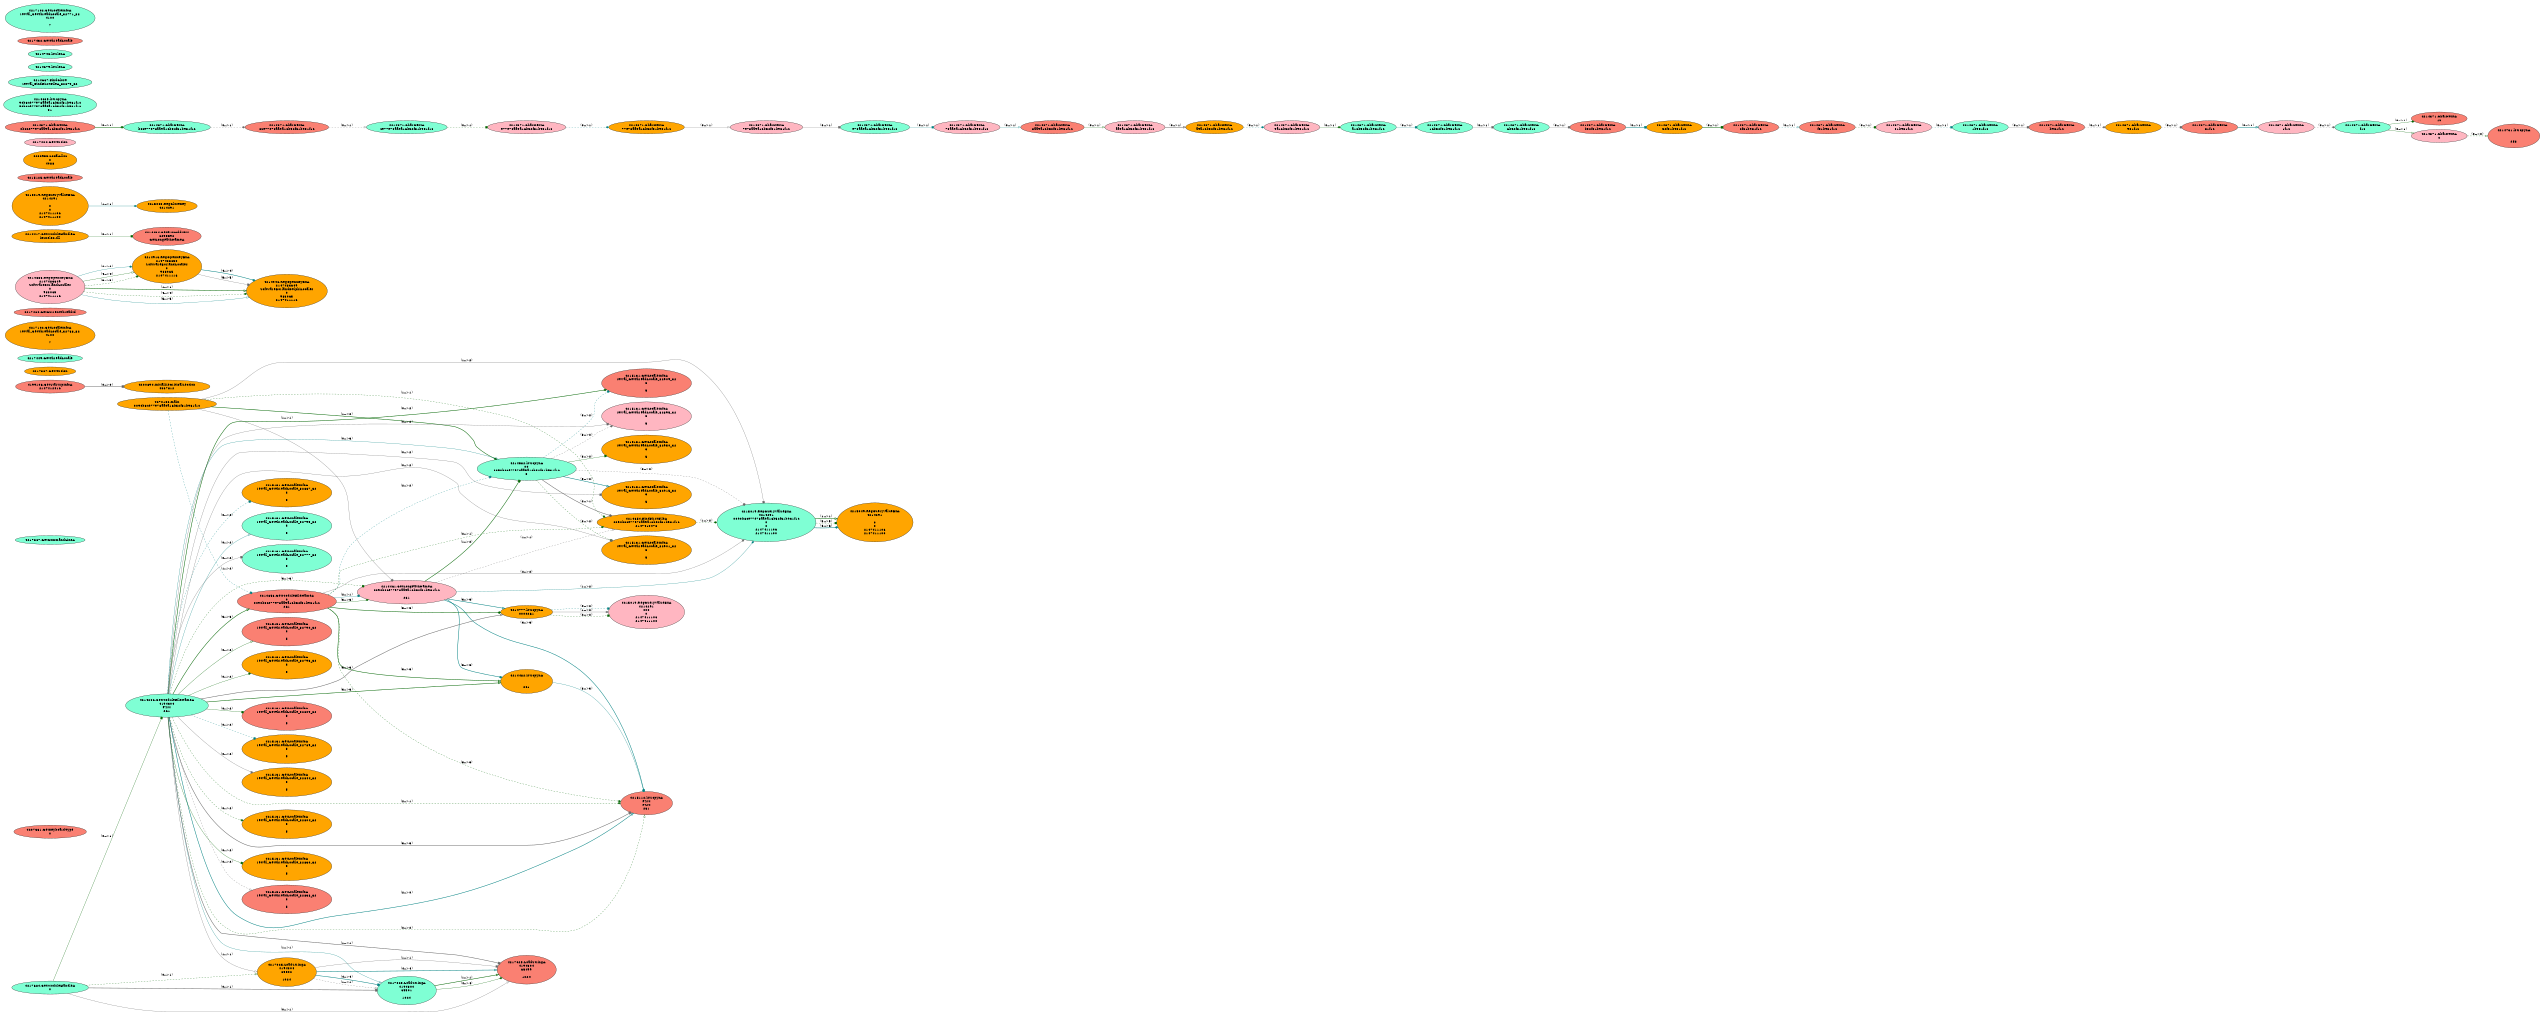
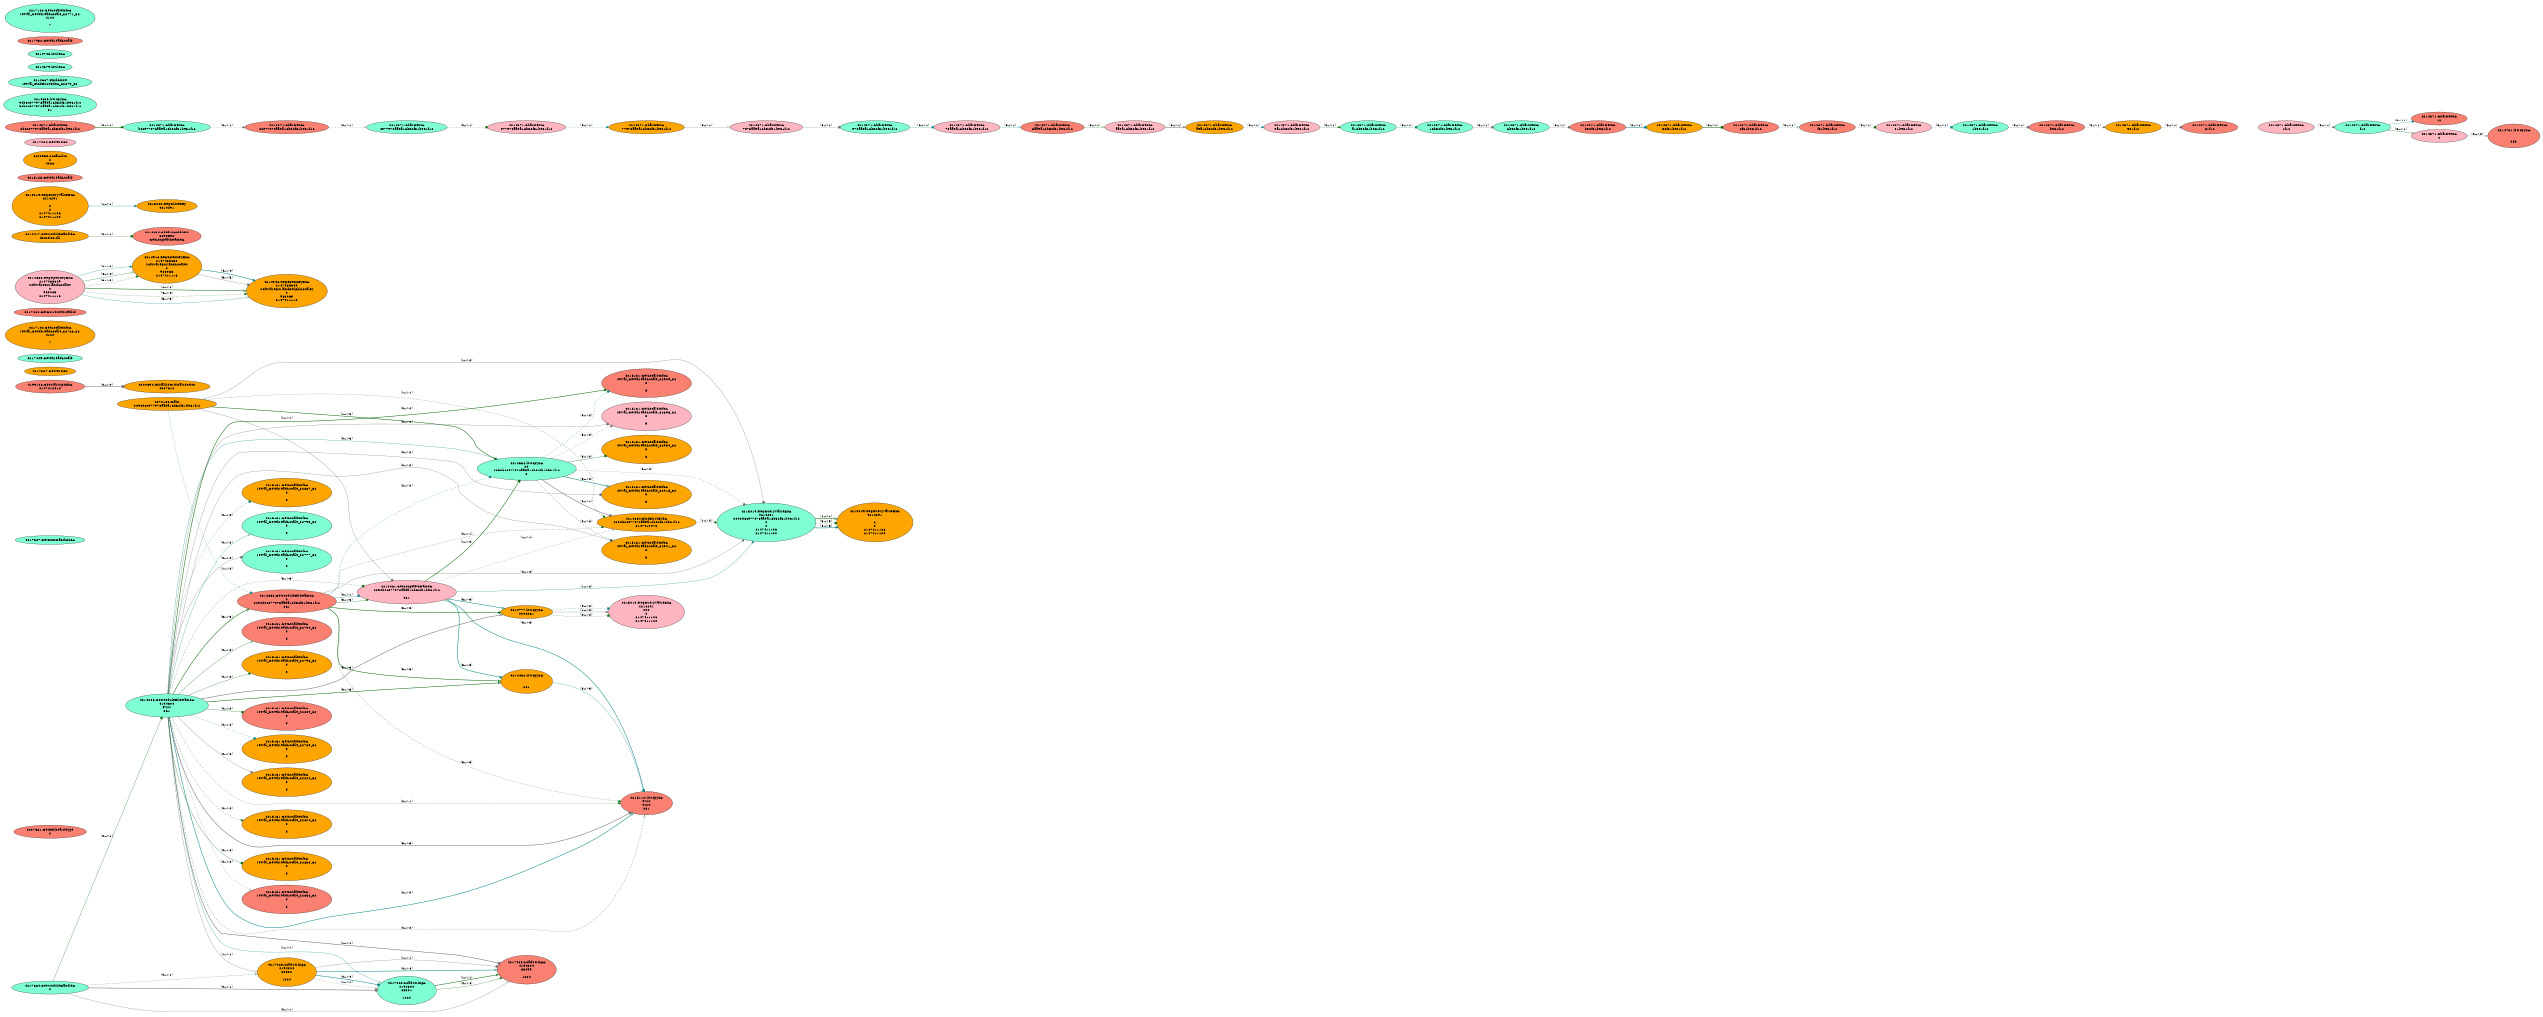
(2400, 123) -> (2400, 123)
(2247, 127) -> none
